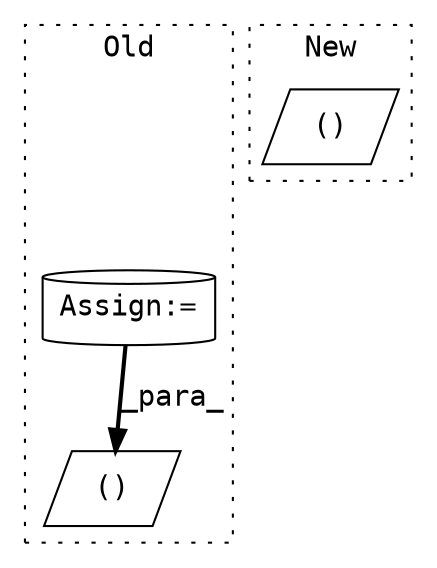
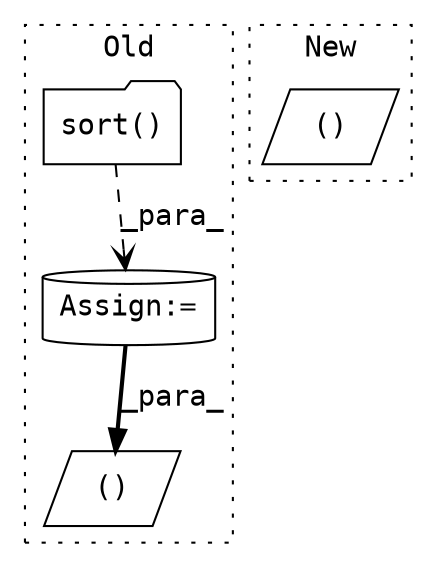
none -> (112, 127)
